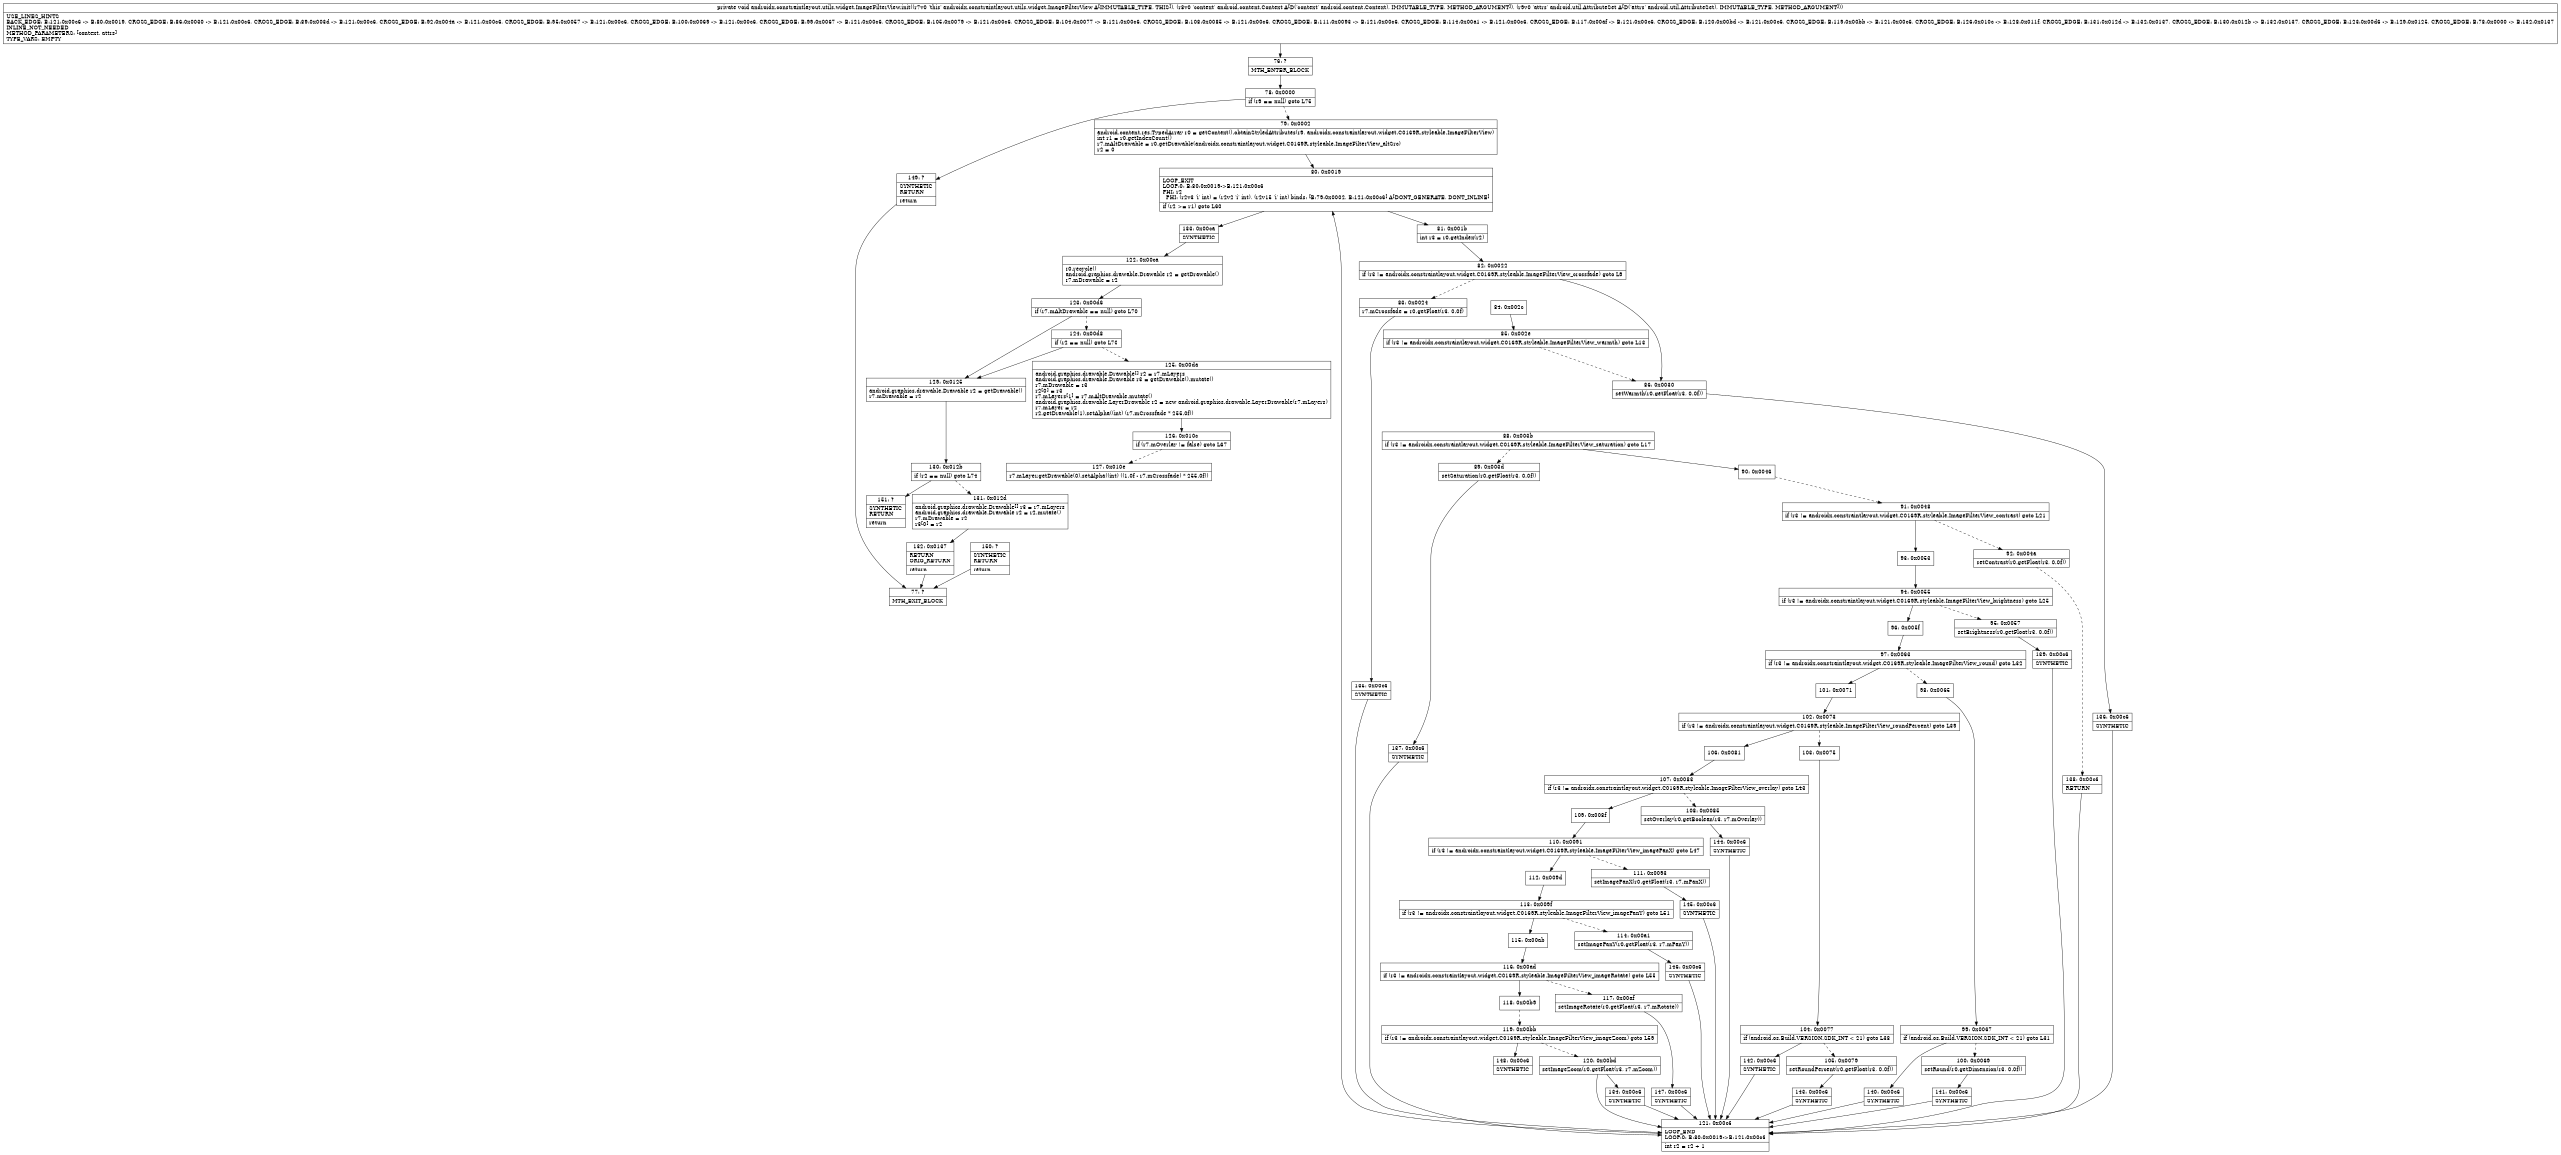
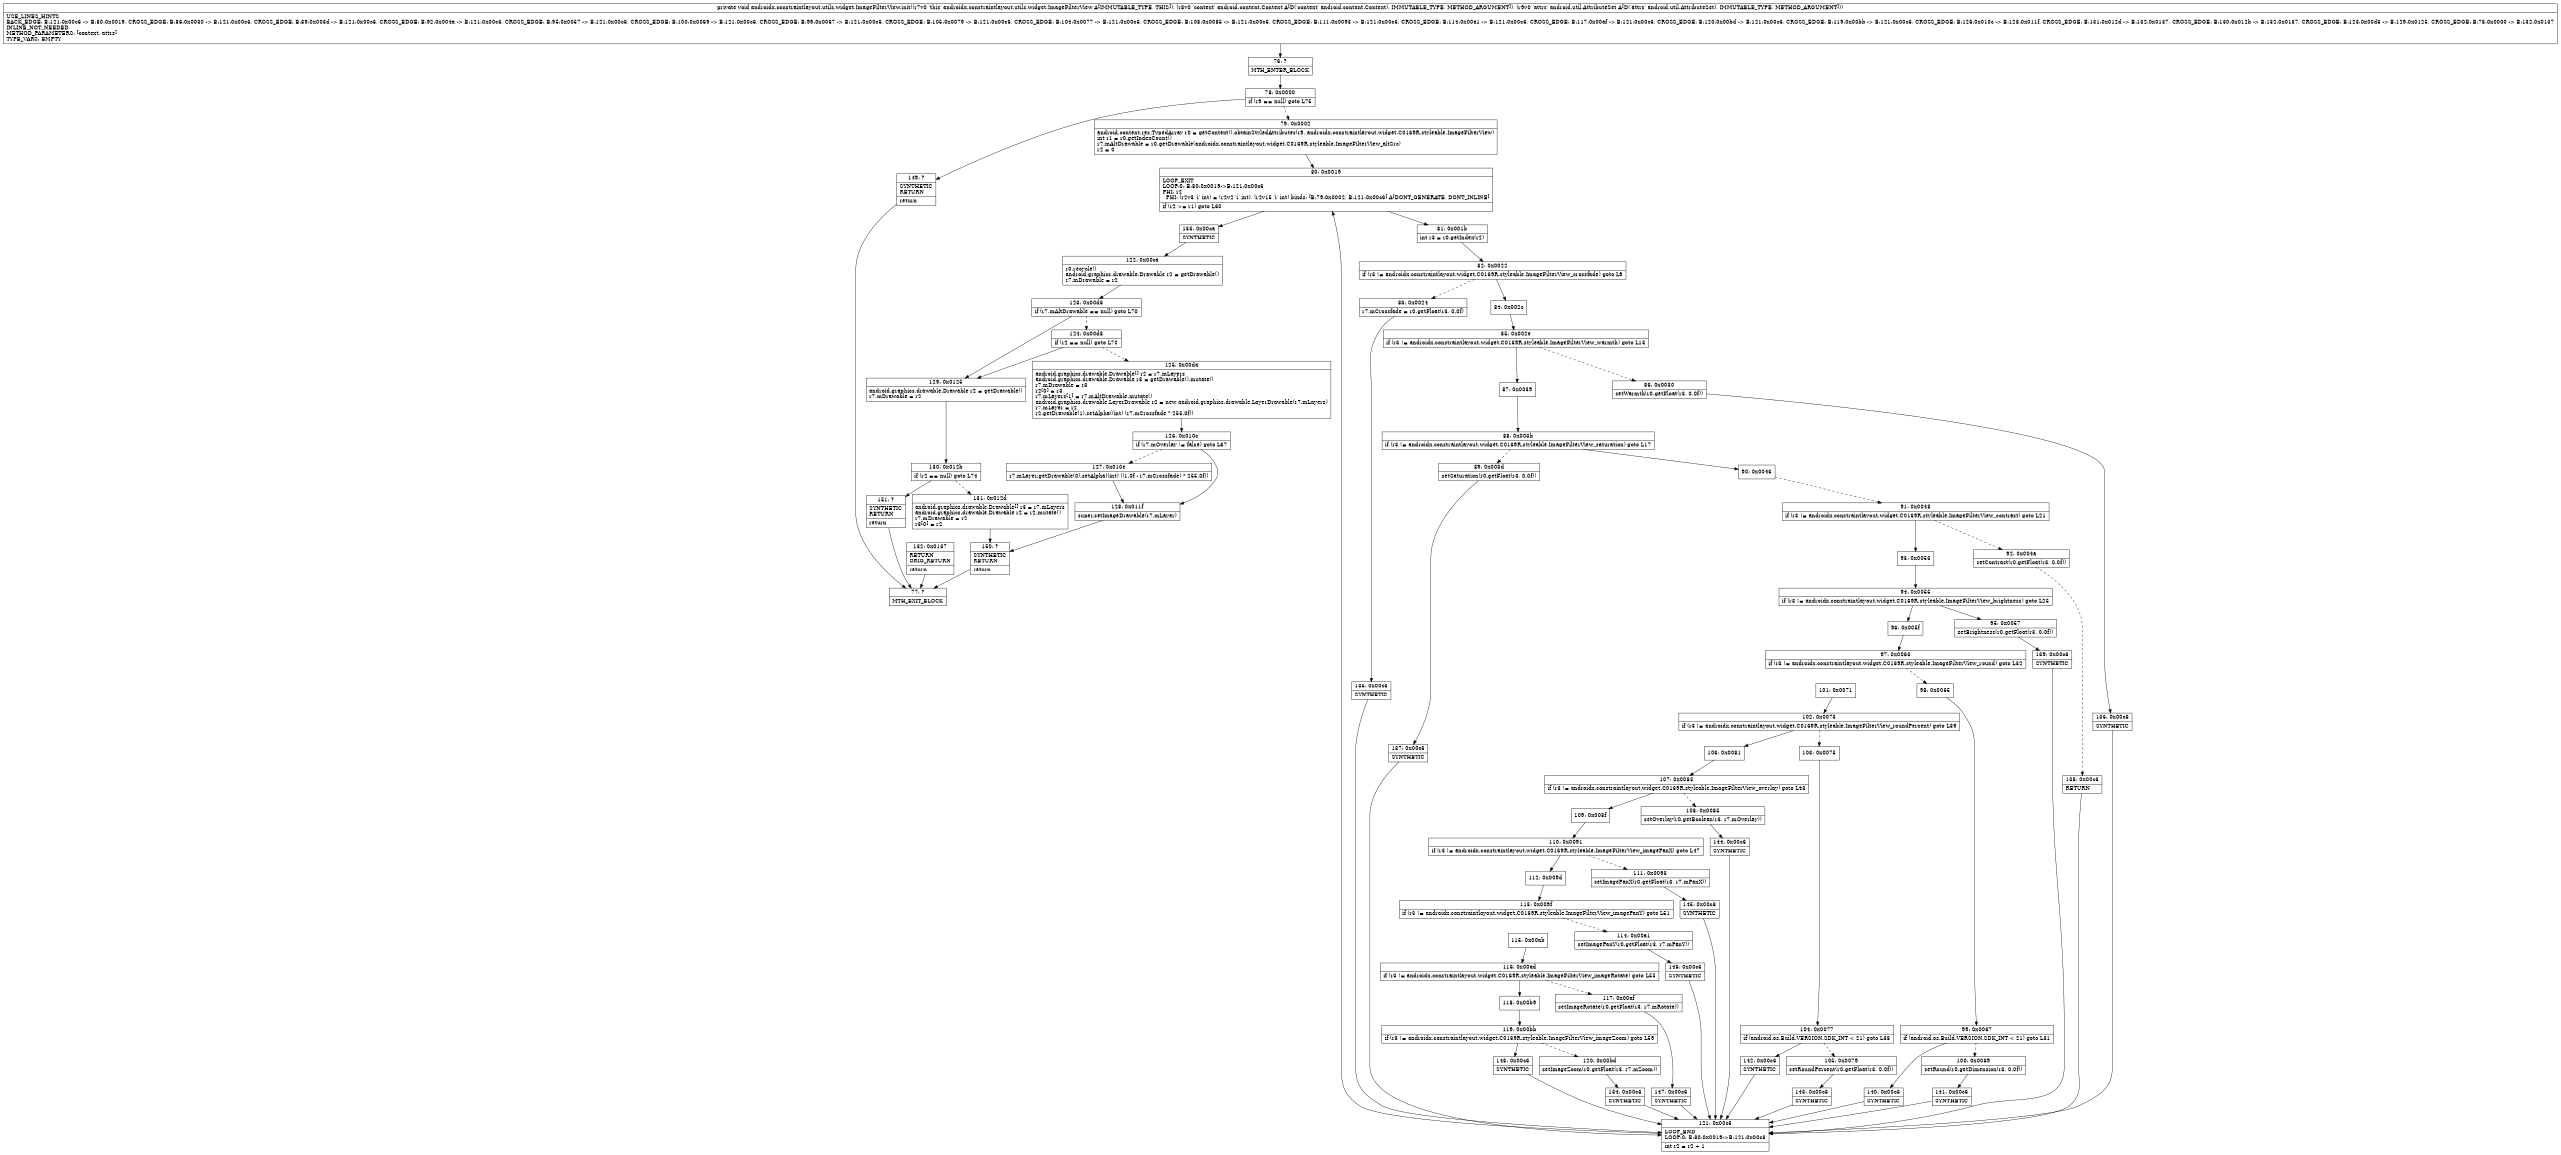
(1631, 310) -> (1500, 288)
none -> (1517, 390)
none -> (1127, 512)
(961, 535) -> (990, 534)
none -> (897, 557)
(1959, 612) -> (1959, 612)
(1866, 675) -> none
(1532, 924) -> none
(1520, 1016) -> (1520, 1016)
(1613, 1113) -> (1591, 1104)
